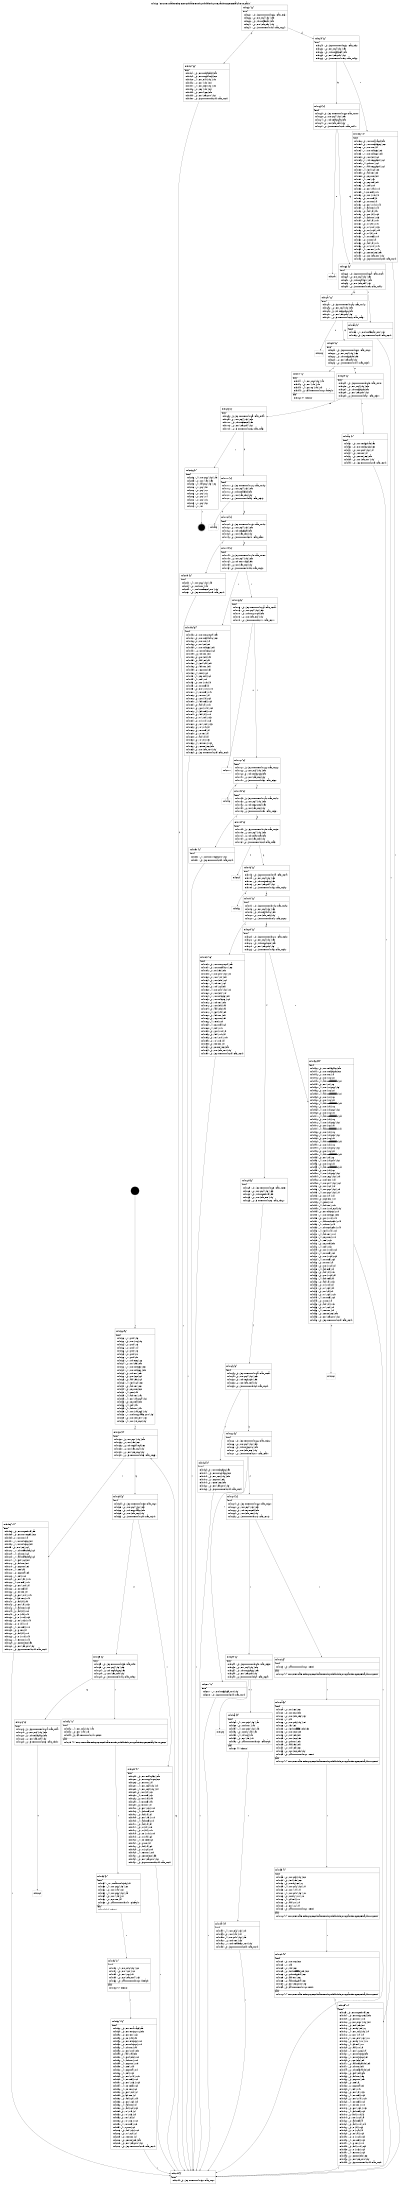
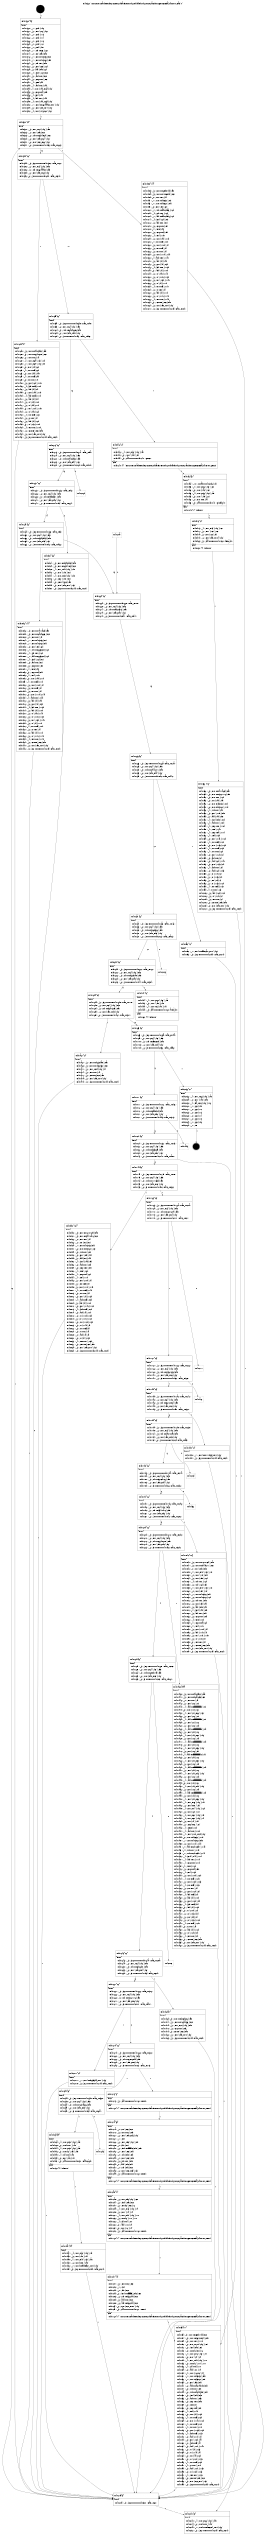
(334, 201) -> (117, 565)
none -> (61, 474)
(331, 1348) -> (161, 1821)
(183, 1382) -> (169, 2510)
